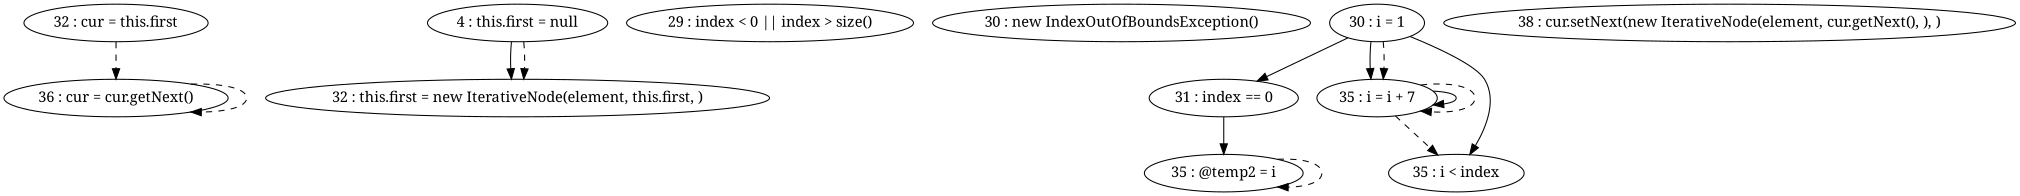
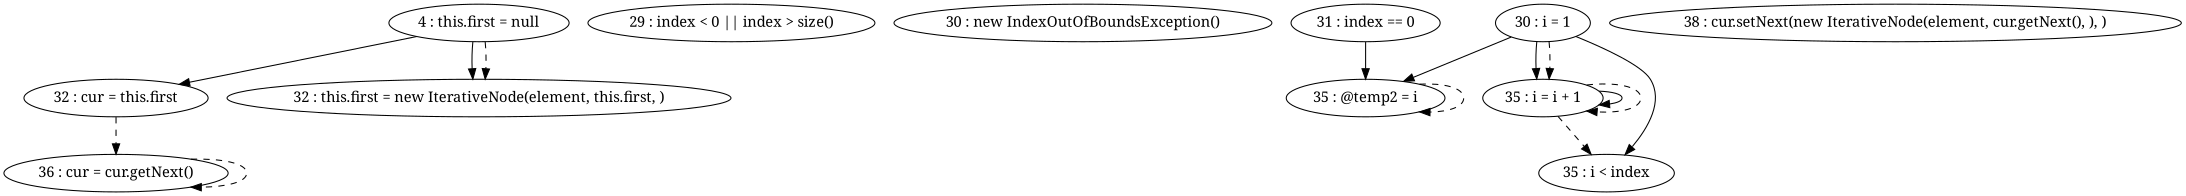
(1307, 57) -> (1462, 57)
none -> (303, 59)
(1377, 98) -> (1543, 98)
